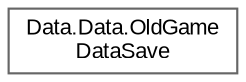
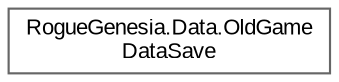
(123, 41) -> (169, 41)
